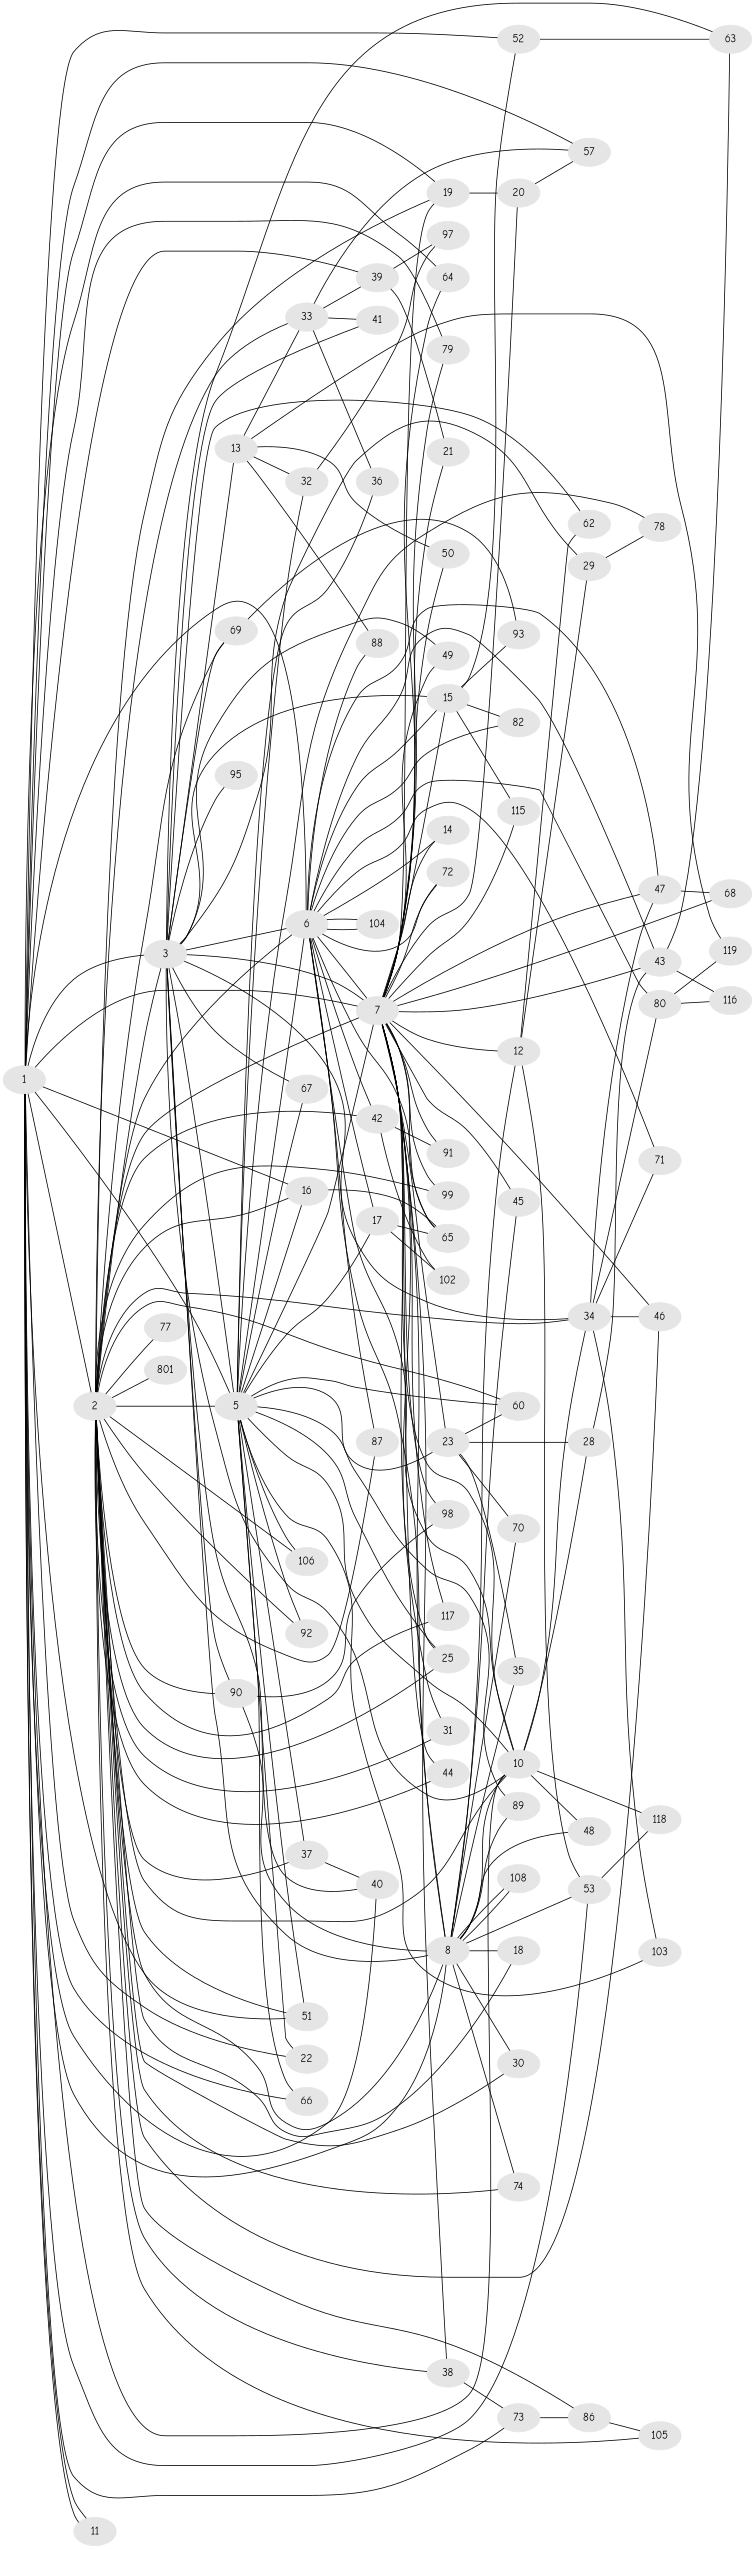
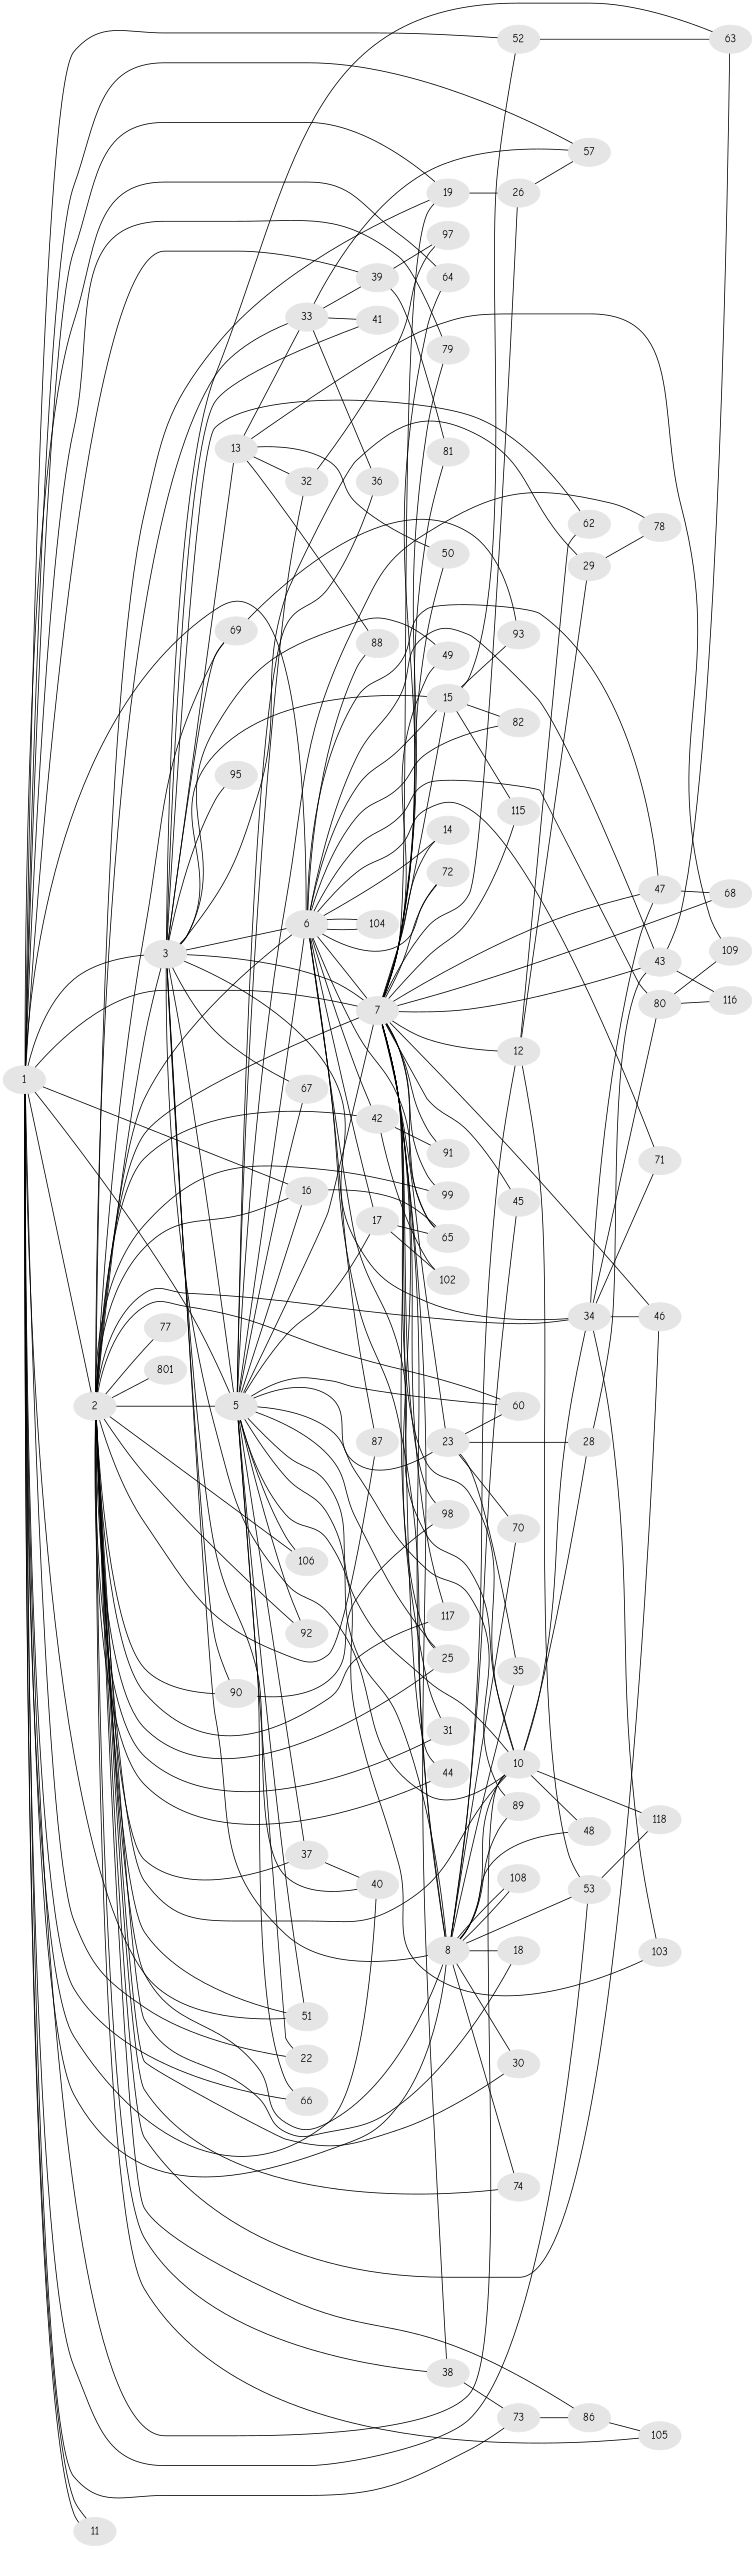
(519, 193) -> (519, 193)
(448, 452) -> (448, 452)
(731, 951) -> (731, 951)
(281, 1896) -> (364, 1667)
